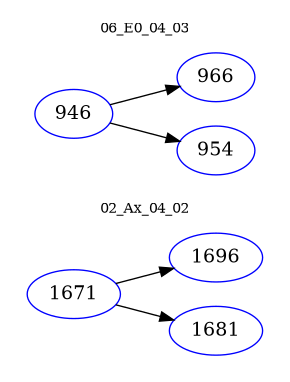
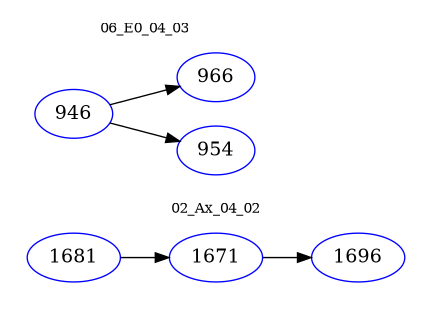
(138, 311) -> (138, 258)
